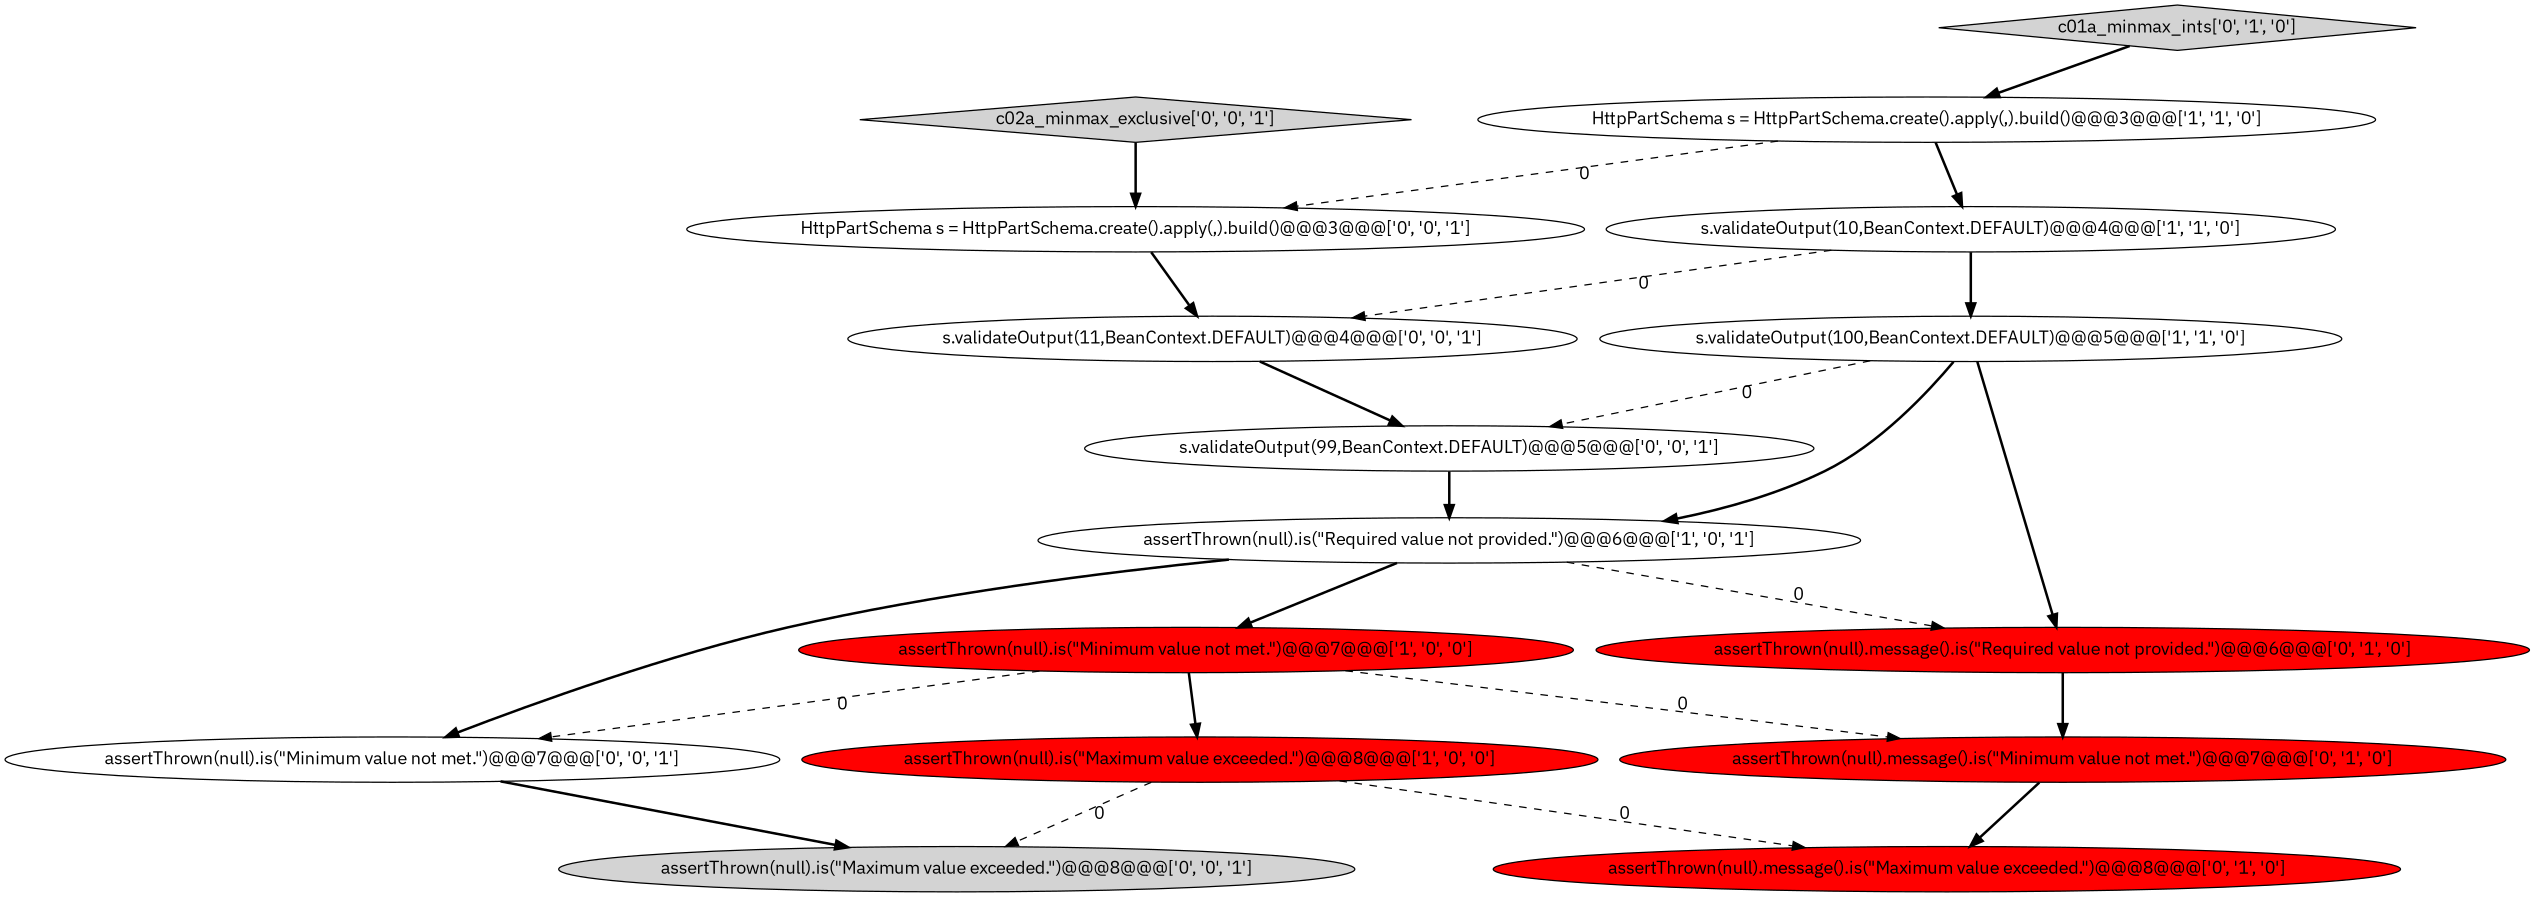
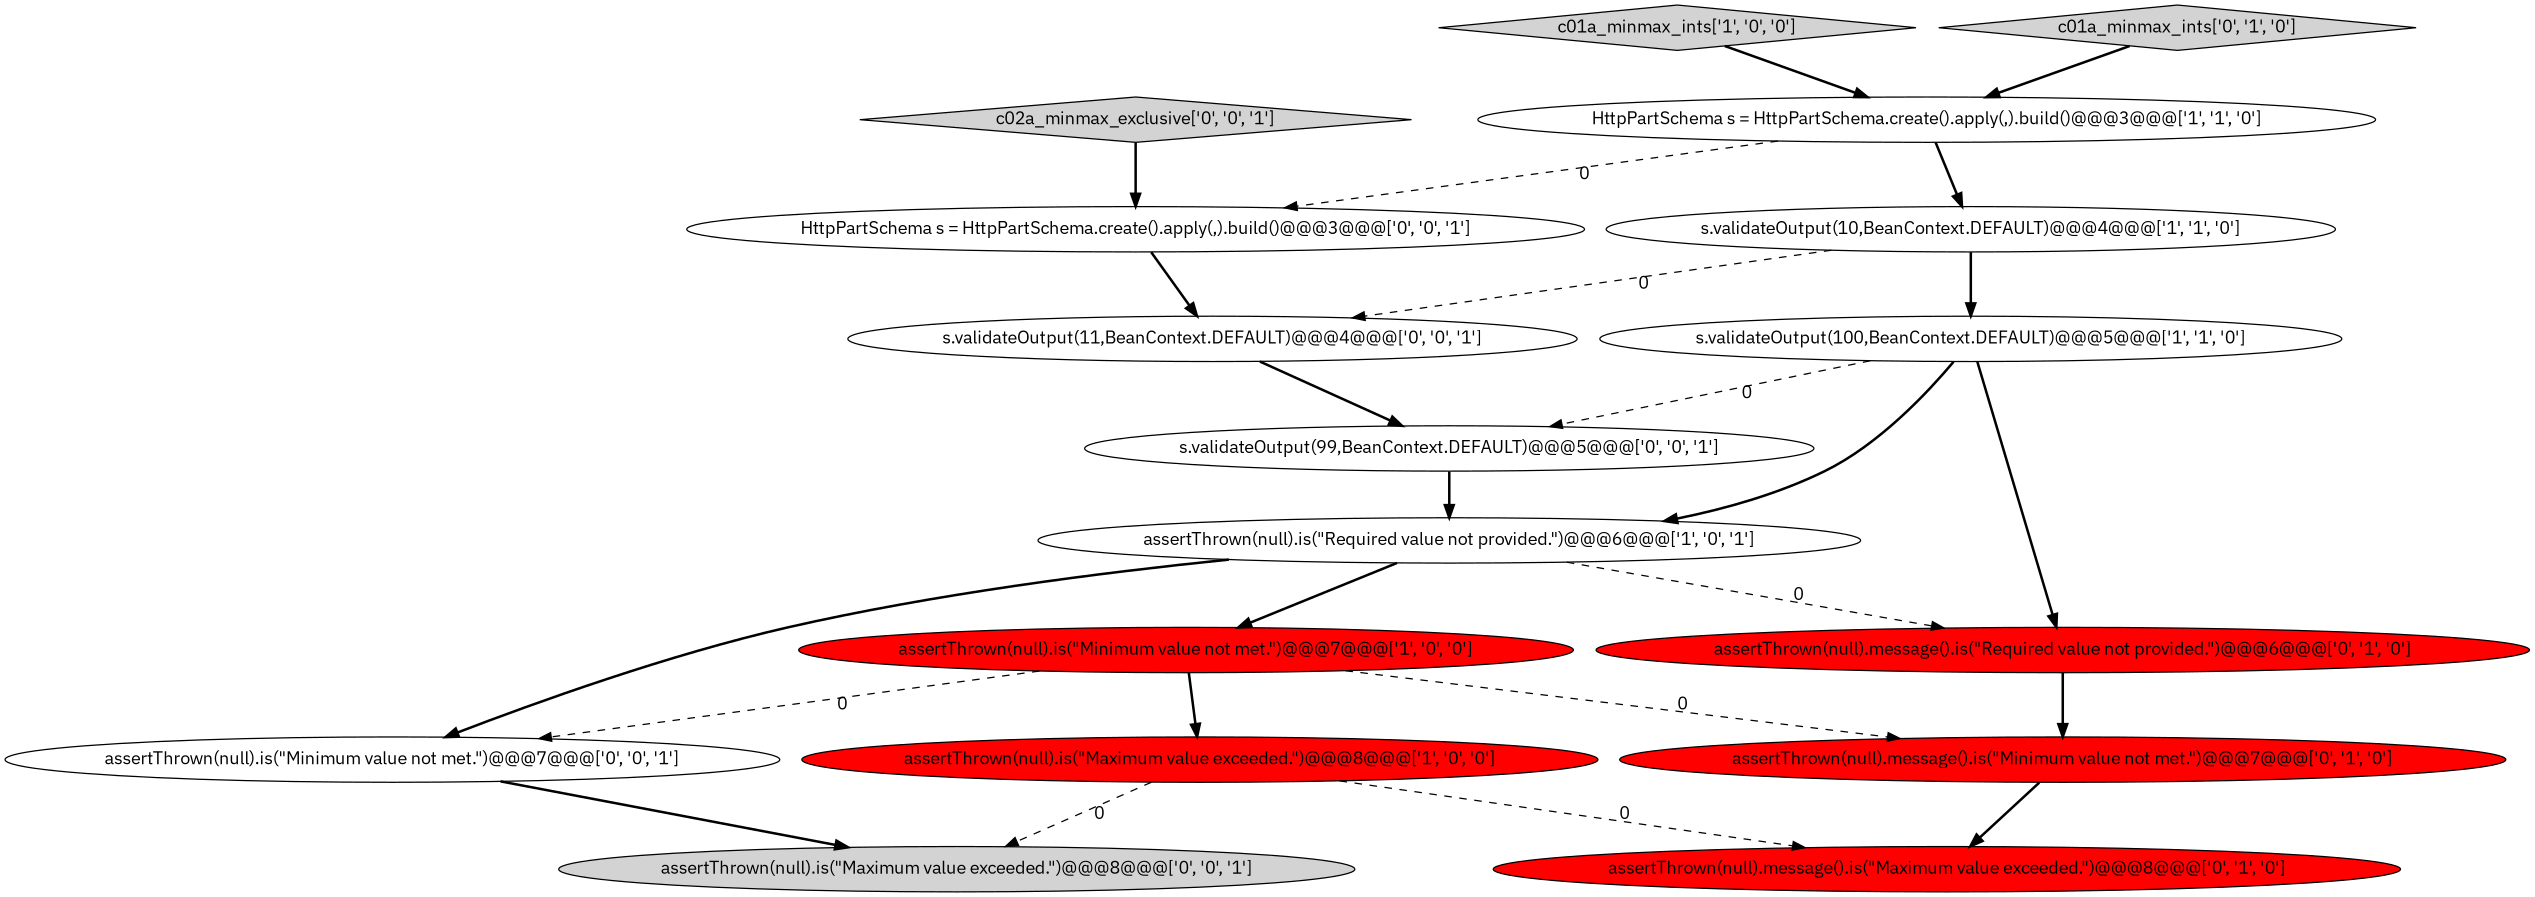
none -> (1677, 28)
